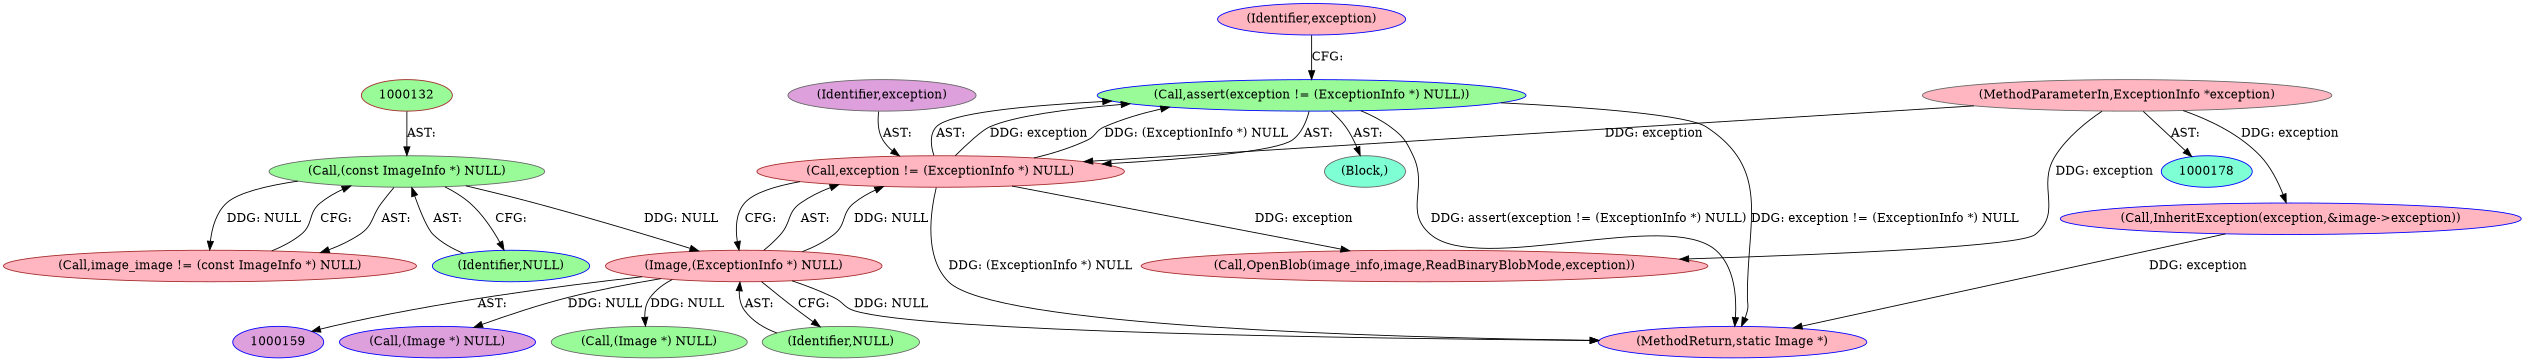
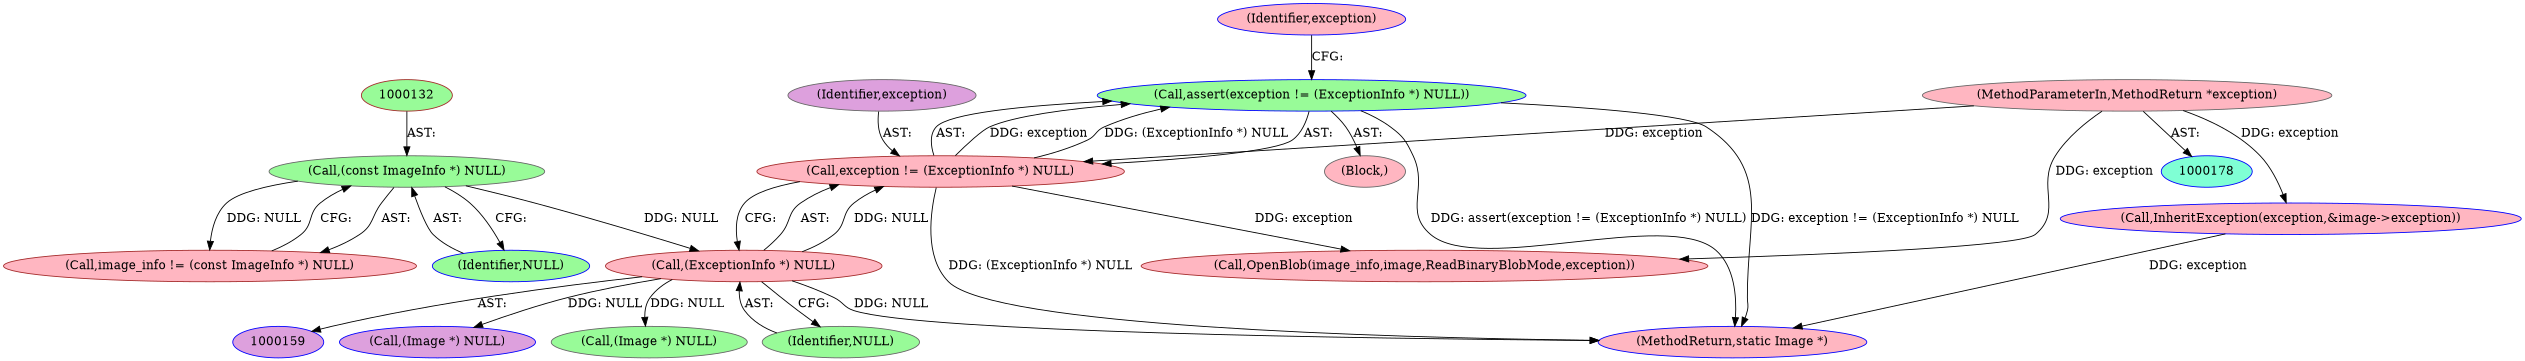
(2127, 95) -> (2127, 95)
(1365, 172) -> (1365, 172)
(210, 266) -> (210, 266)
(744, 266) -> (744, 266)
